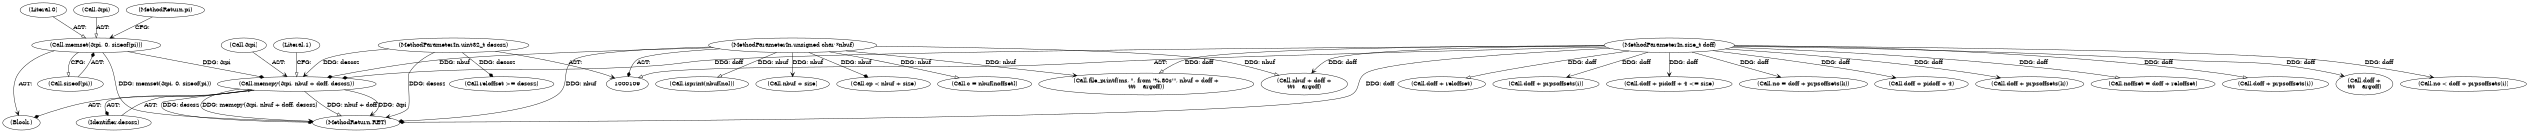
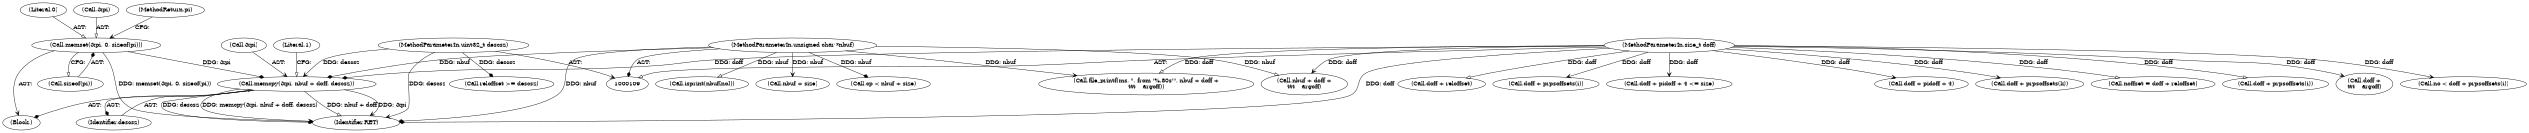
(985, 84) -> none
(1803, 84) -> none
(356, 123) -> (356, 123)
